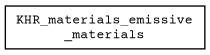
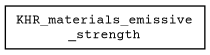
(105, 27) -> (105, 27)
